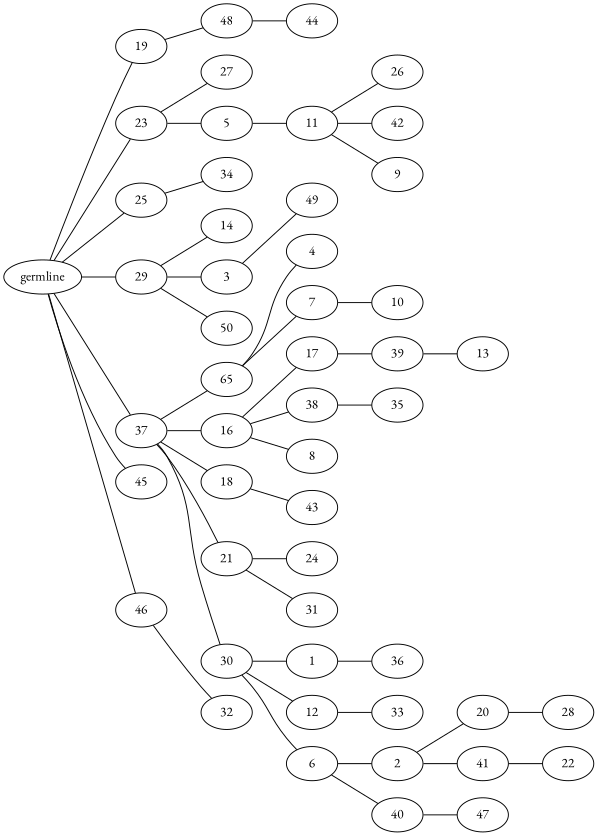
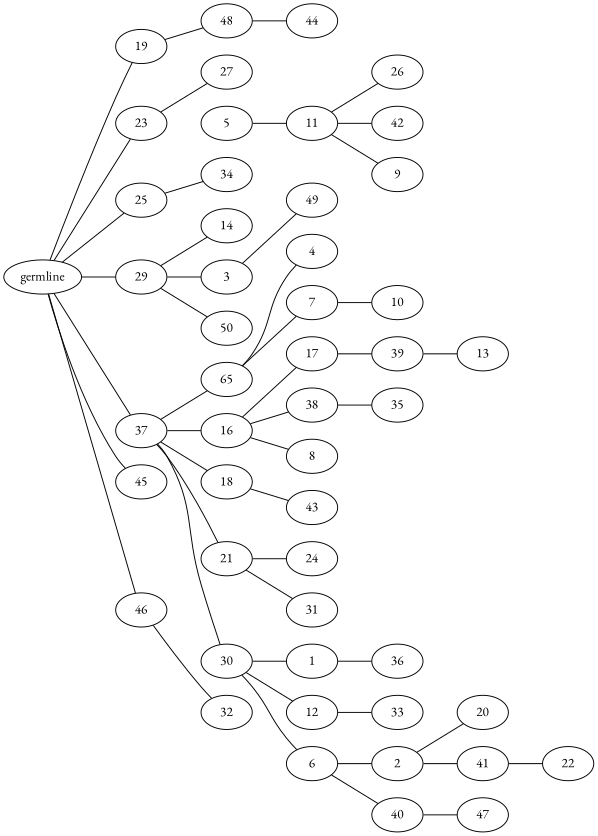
(184, 123) -> none
(568, 712) -> none
